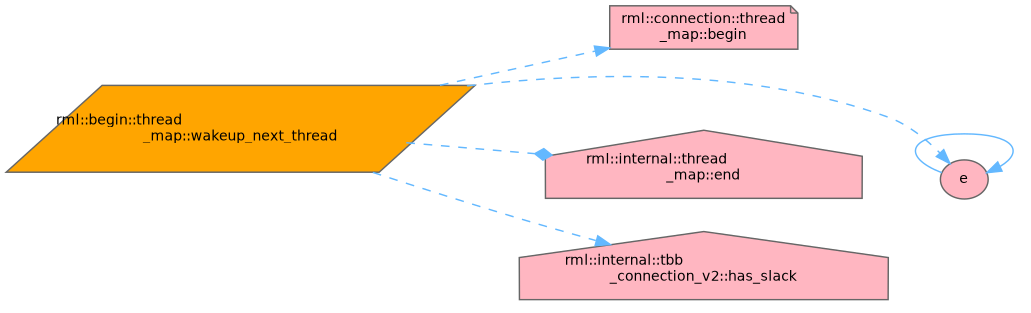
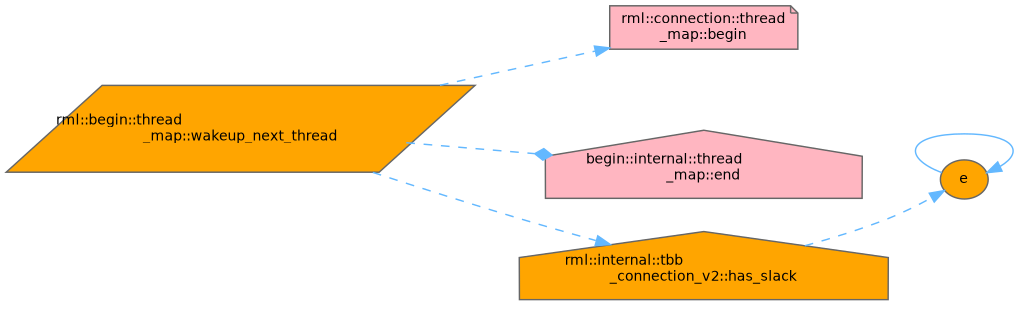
(711, 81) -> (870, 225)
(704, 168) -> (704, 168)
(964, 179) -> (964, 179)
(704, 269) -> (704, 269)
